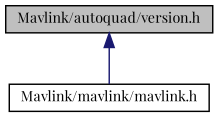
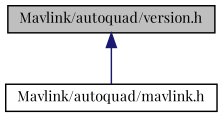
(109, 98) -> (111, 98)
